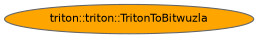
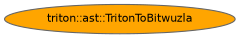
(129, 19) -> (120, 19)
